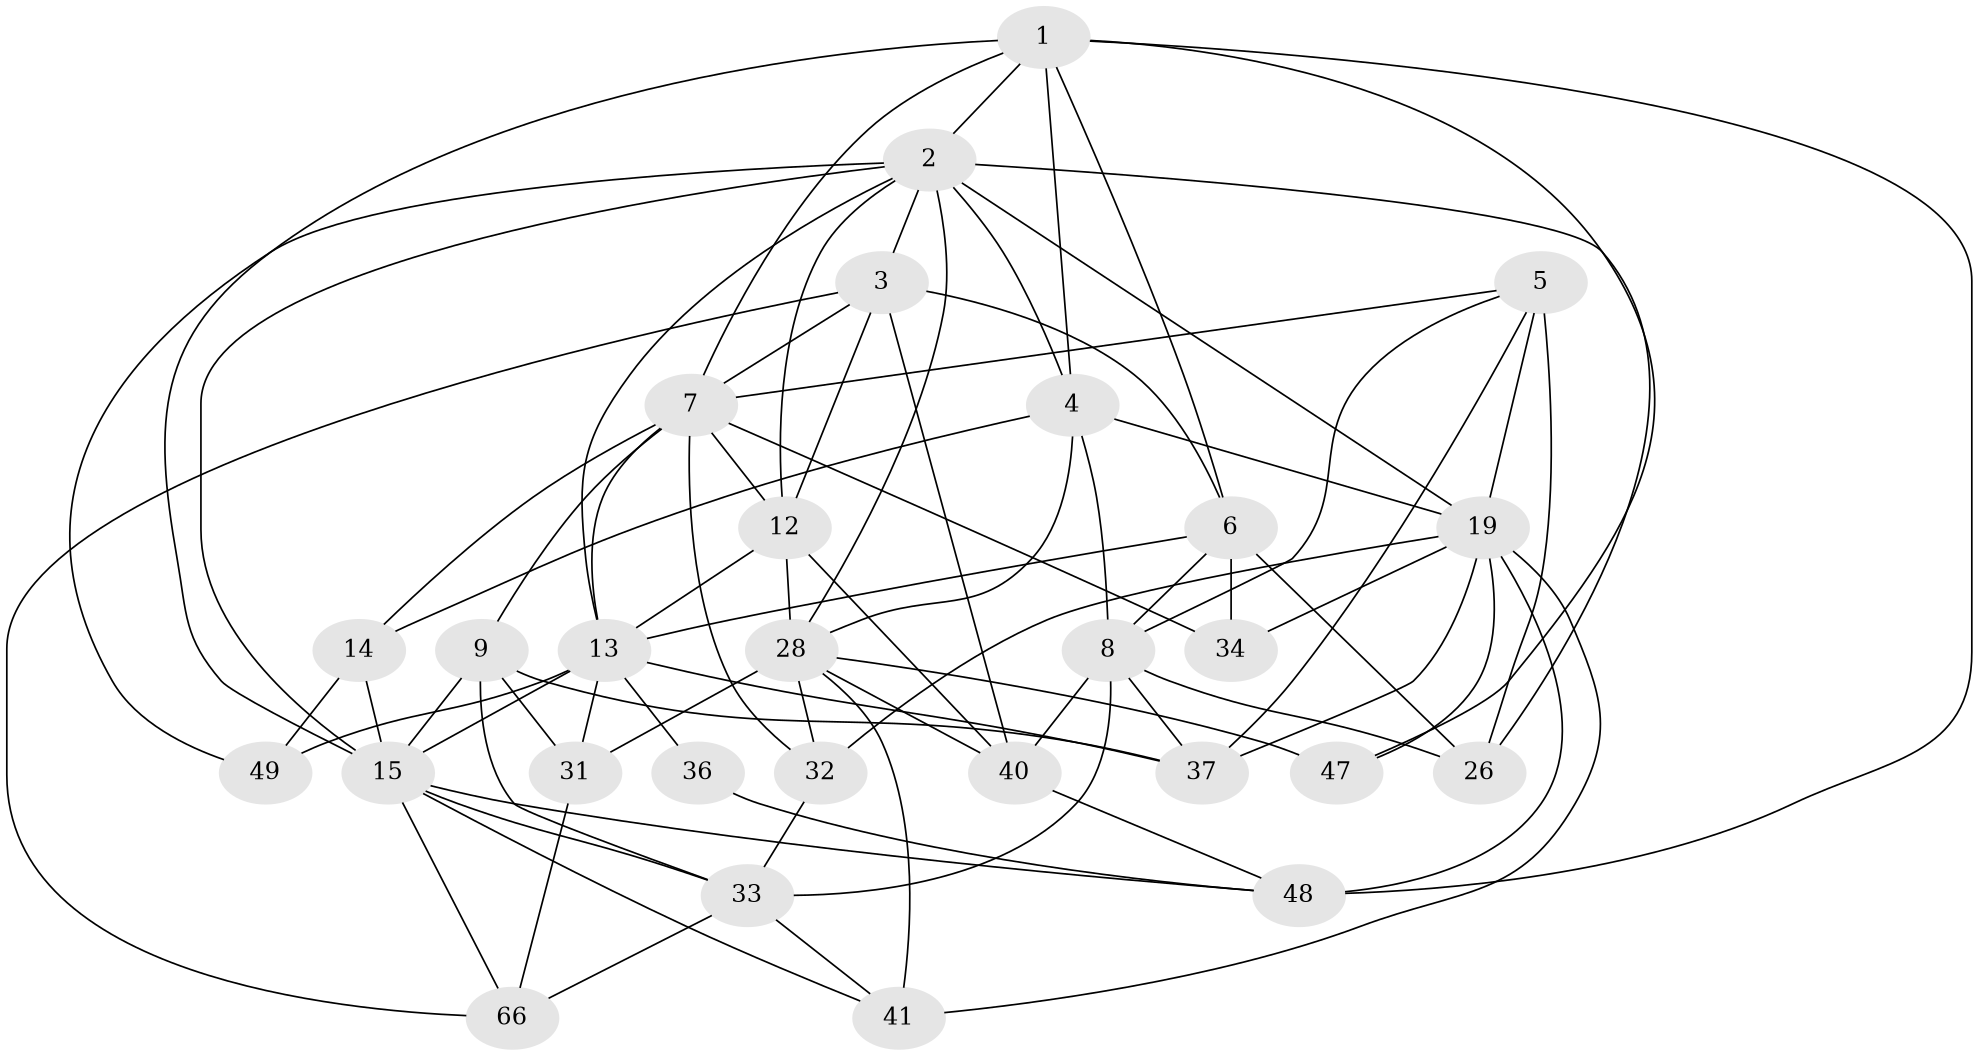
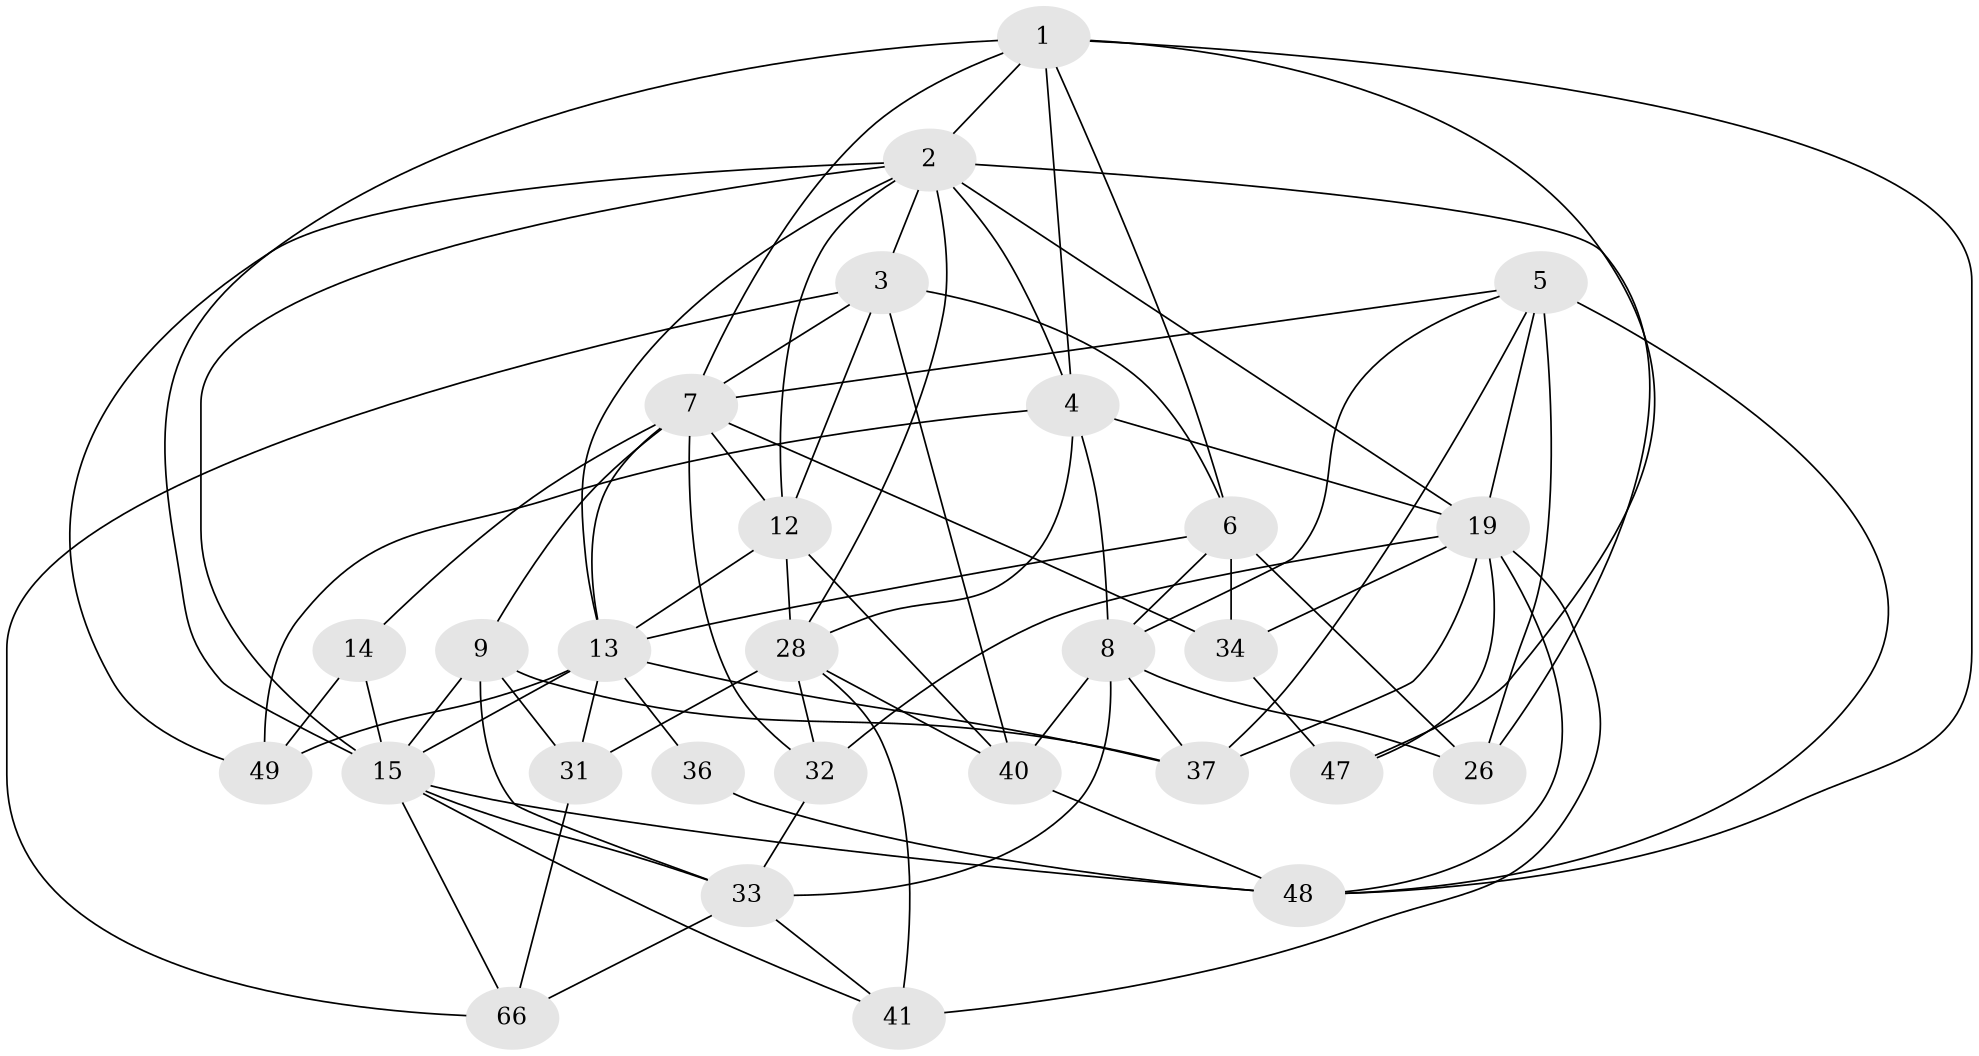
(706, 503) -> (562, 495)
(1058, 694) -> (1284, 712)
none -> (1849, 701)
